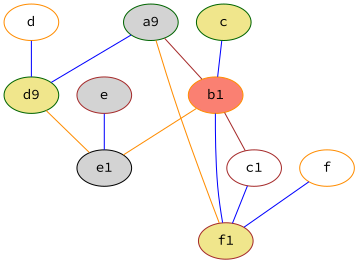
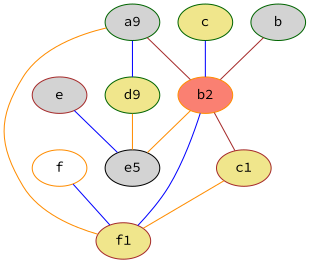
(31, 22) -> none
none -> (278, 22)
(216, 95) -> (205, 95)
(104, 168) -> (132, 168)
(254, 168) -> (244, 168)
(240, 205) -> (184, 205)
